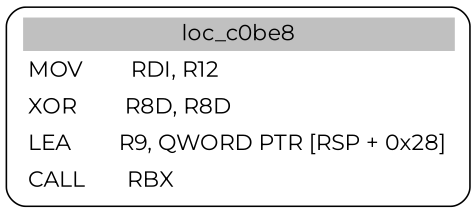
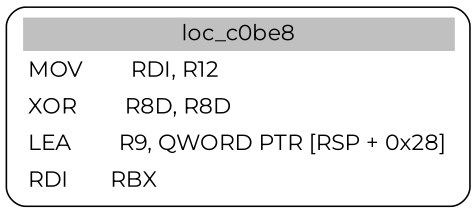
(101, 180) -> (93, 180)
